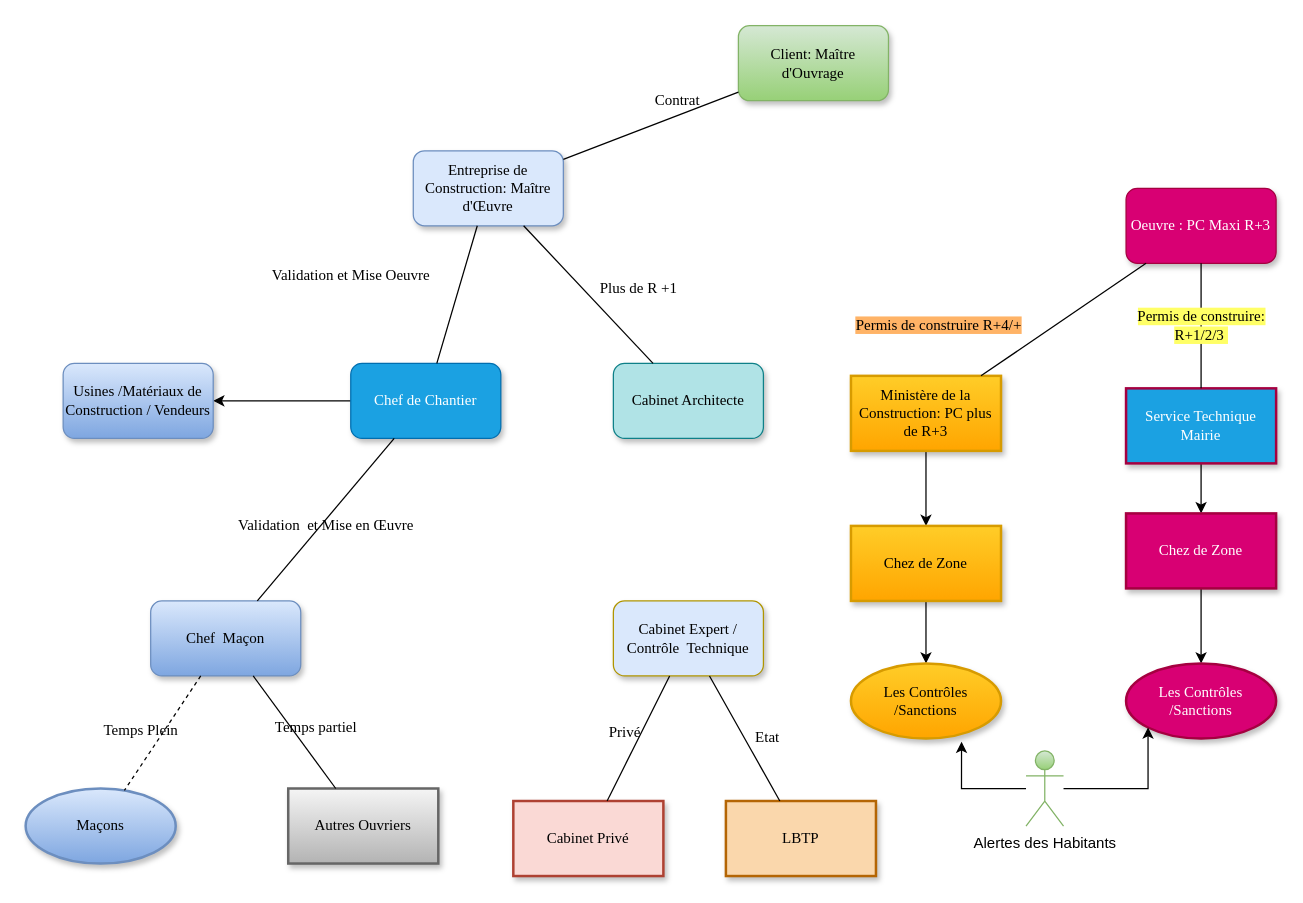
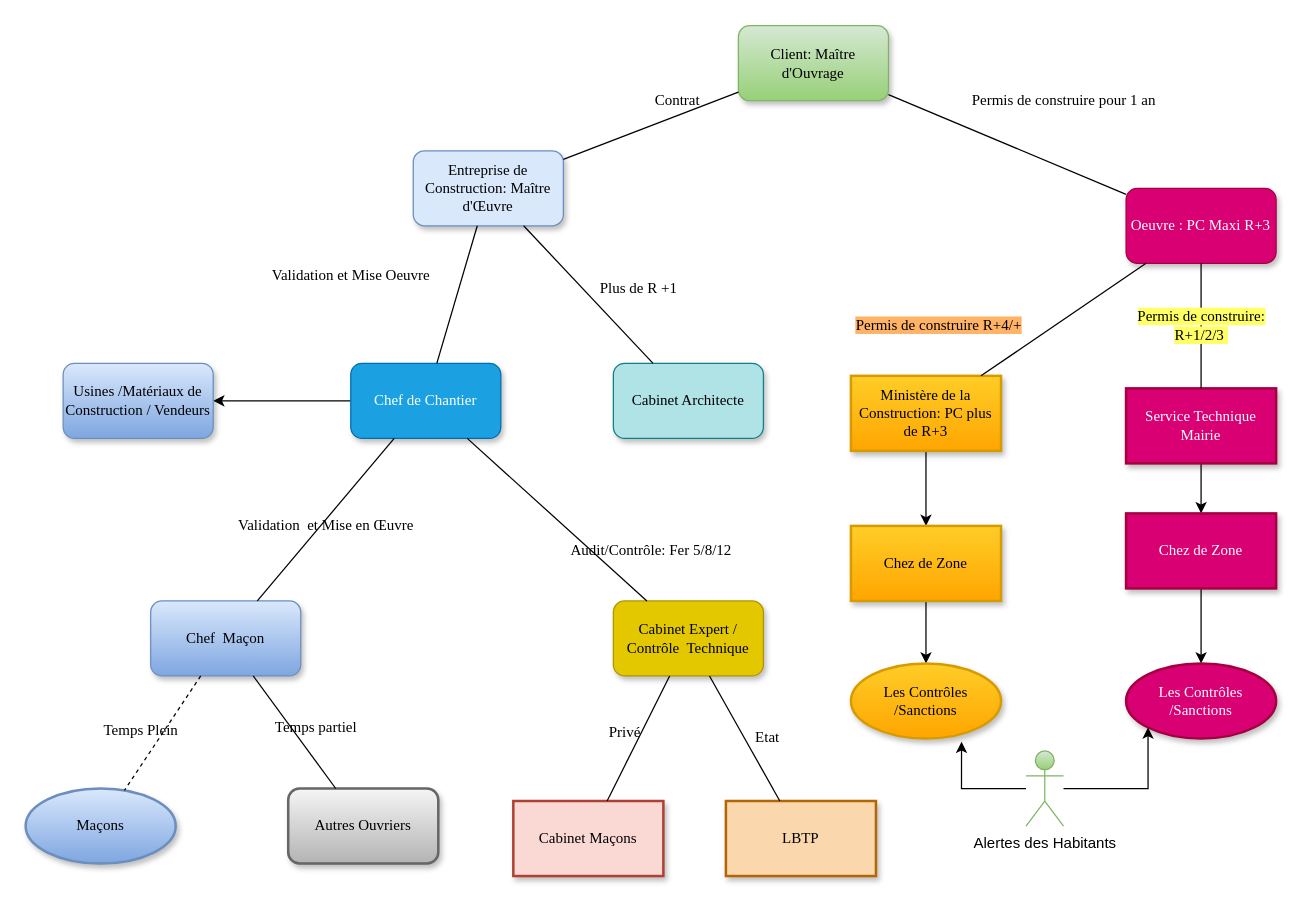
none -> (1006, 144)
(1201, 426) -> (1201, 426)
none -> (557, 519)
(688, 638) -> (688, 638)
(363, 826) -> (363, 826)
(588, 838) -> (588, 838)
